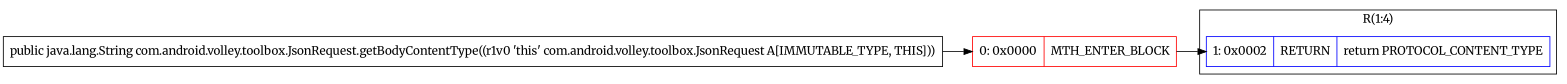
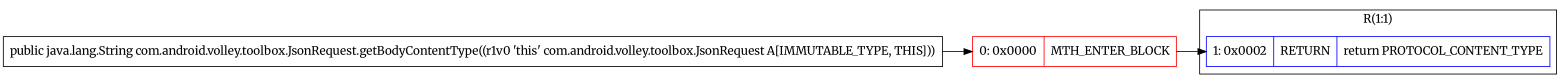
(1378, 20) -> (1378, 20)
